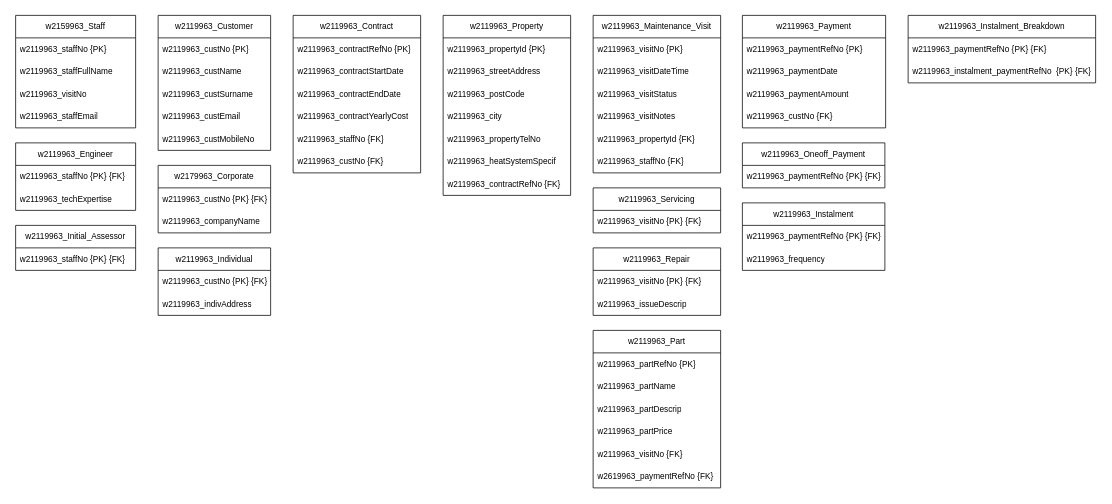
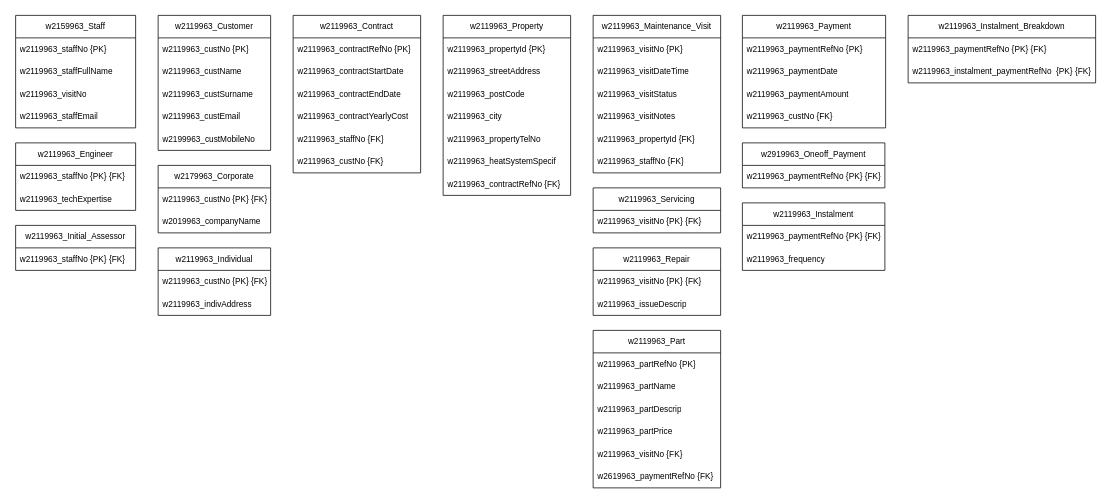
(209, 139) -> (209, 139)
(813, 154) -> (813, 154)
(209, 222) -> (209, 222)
